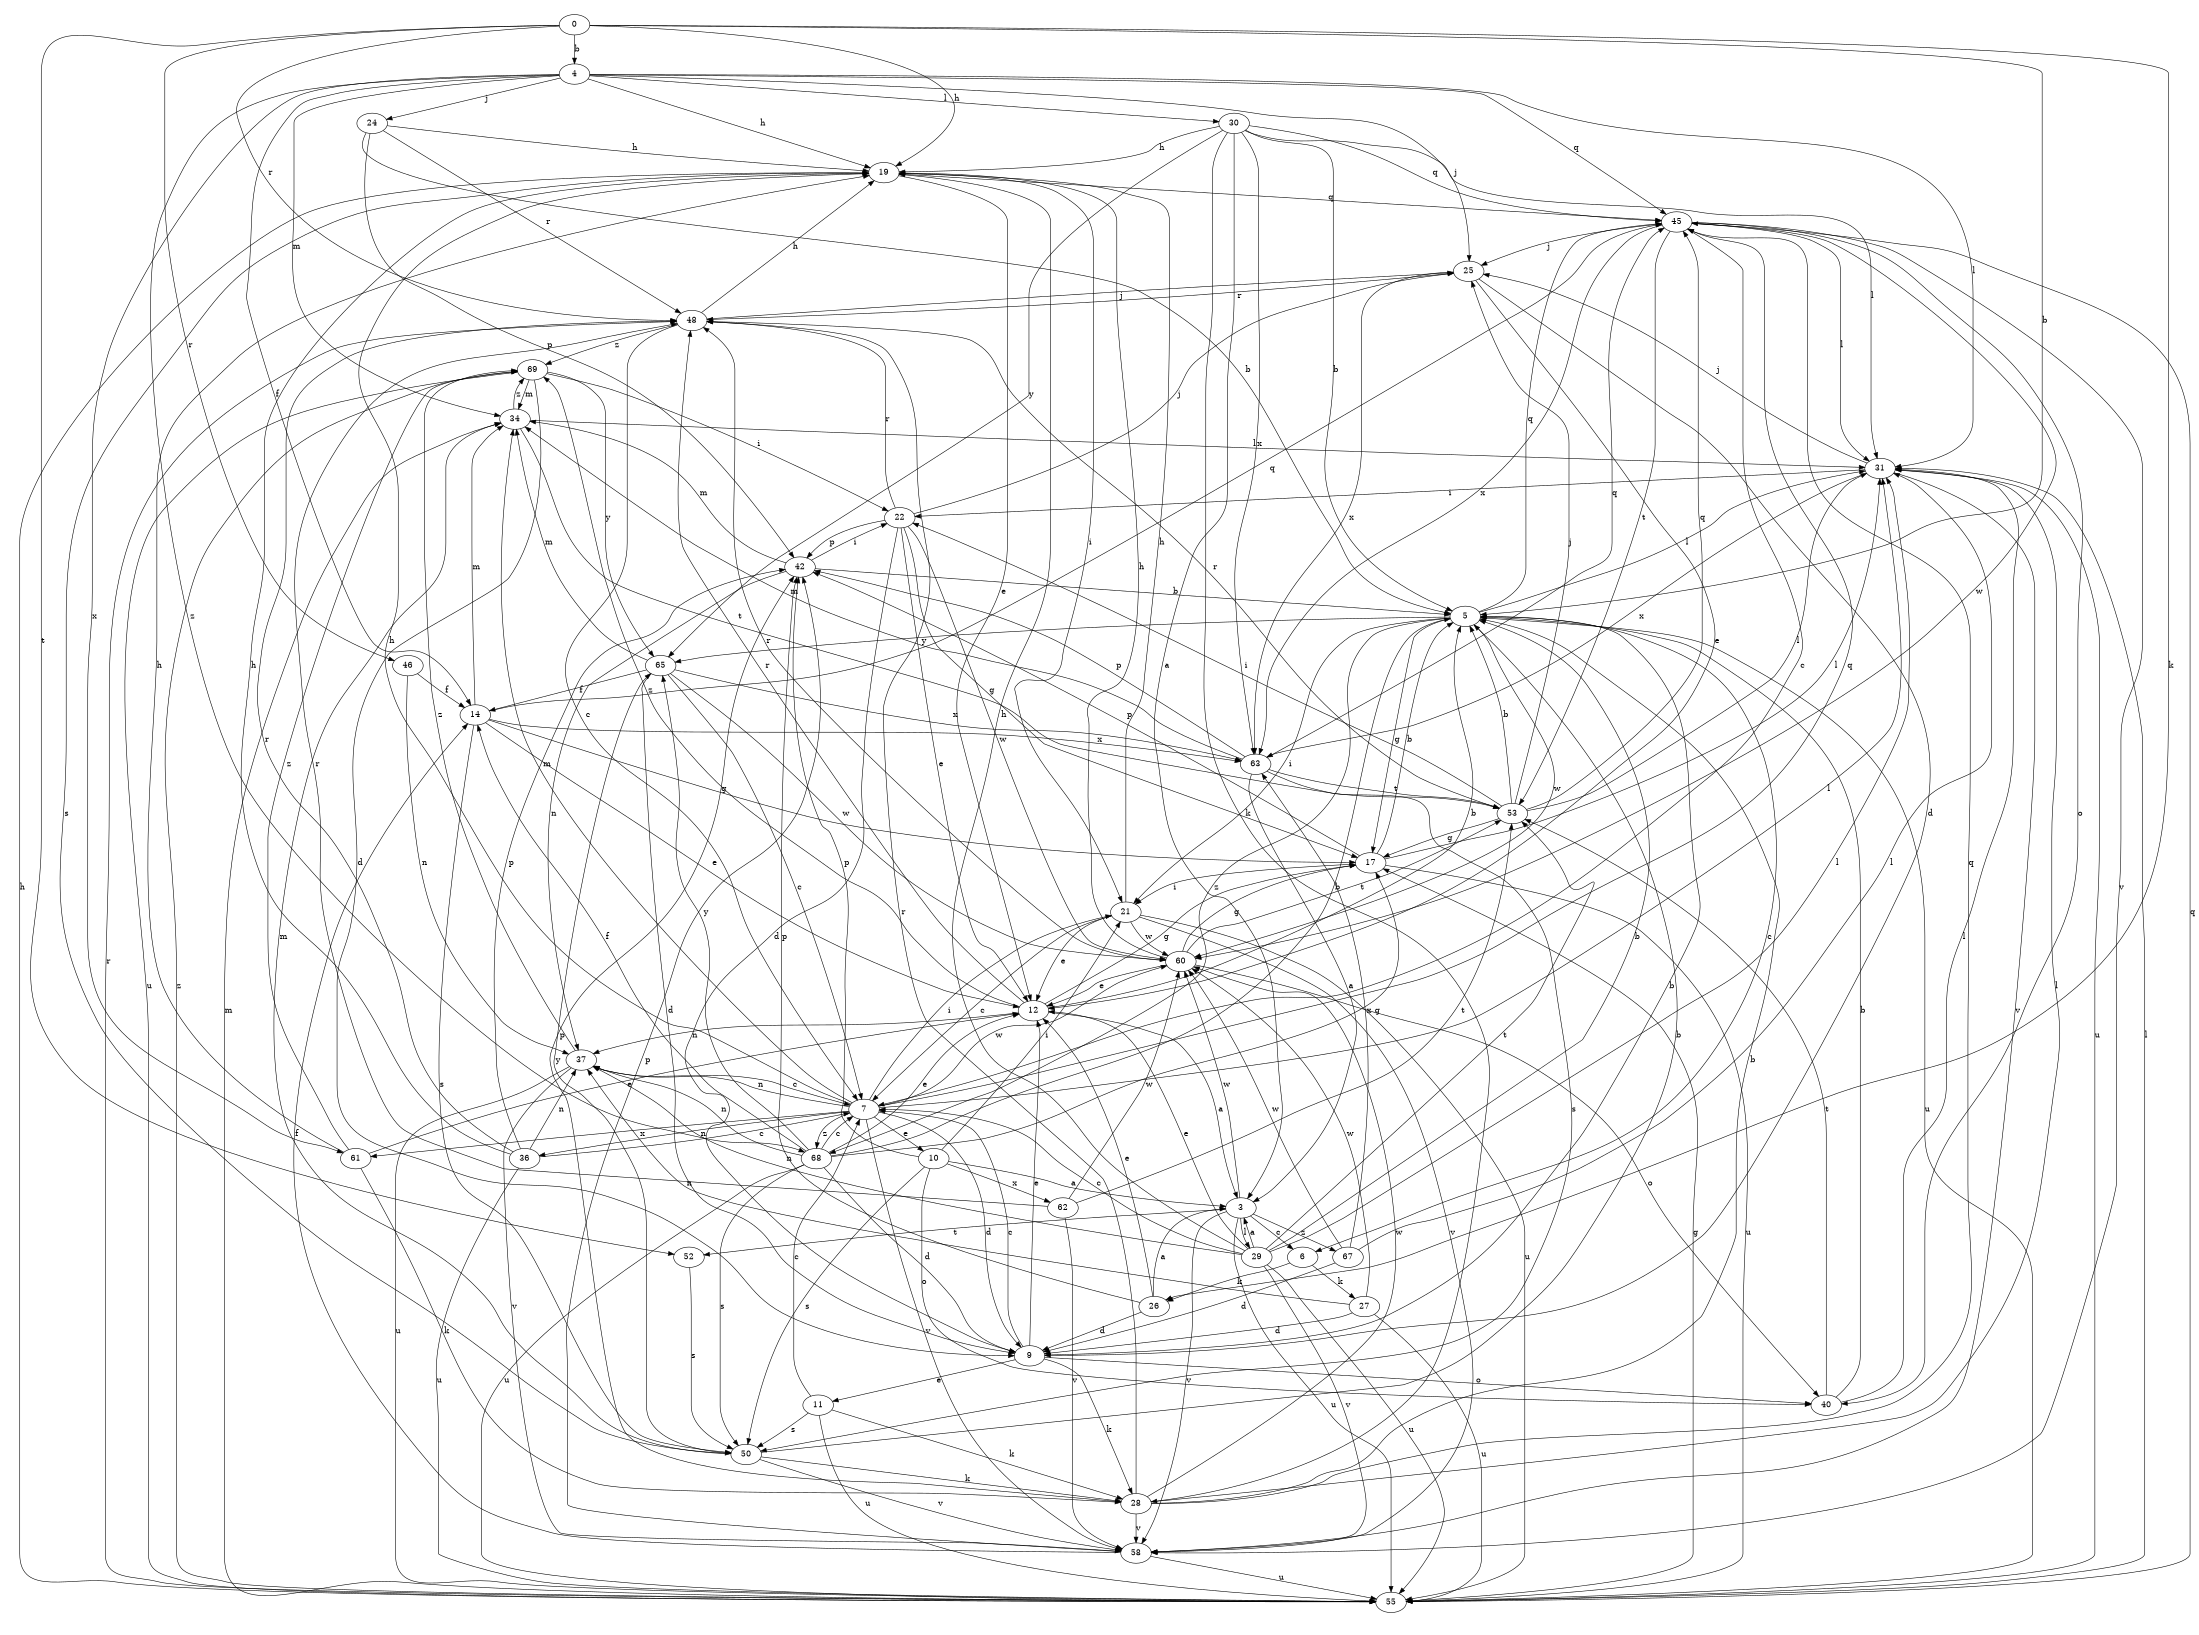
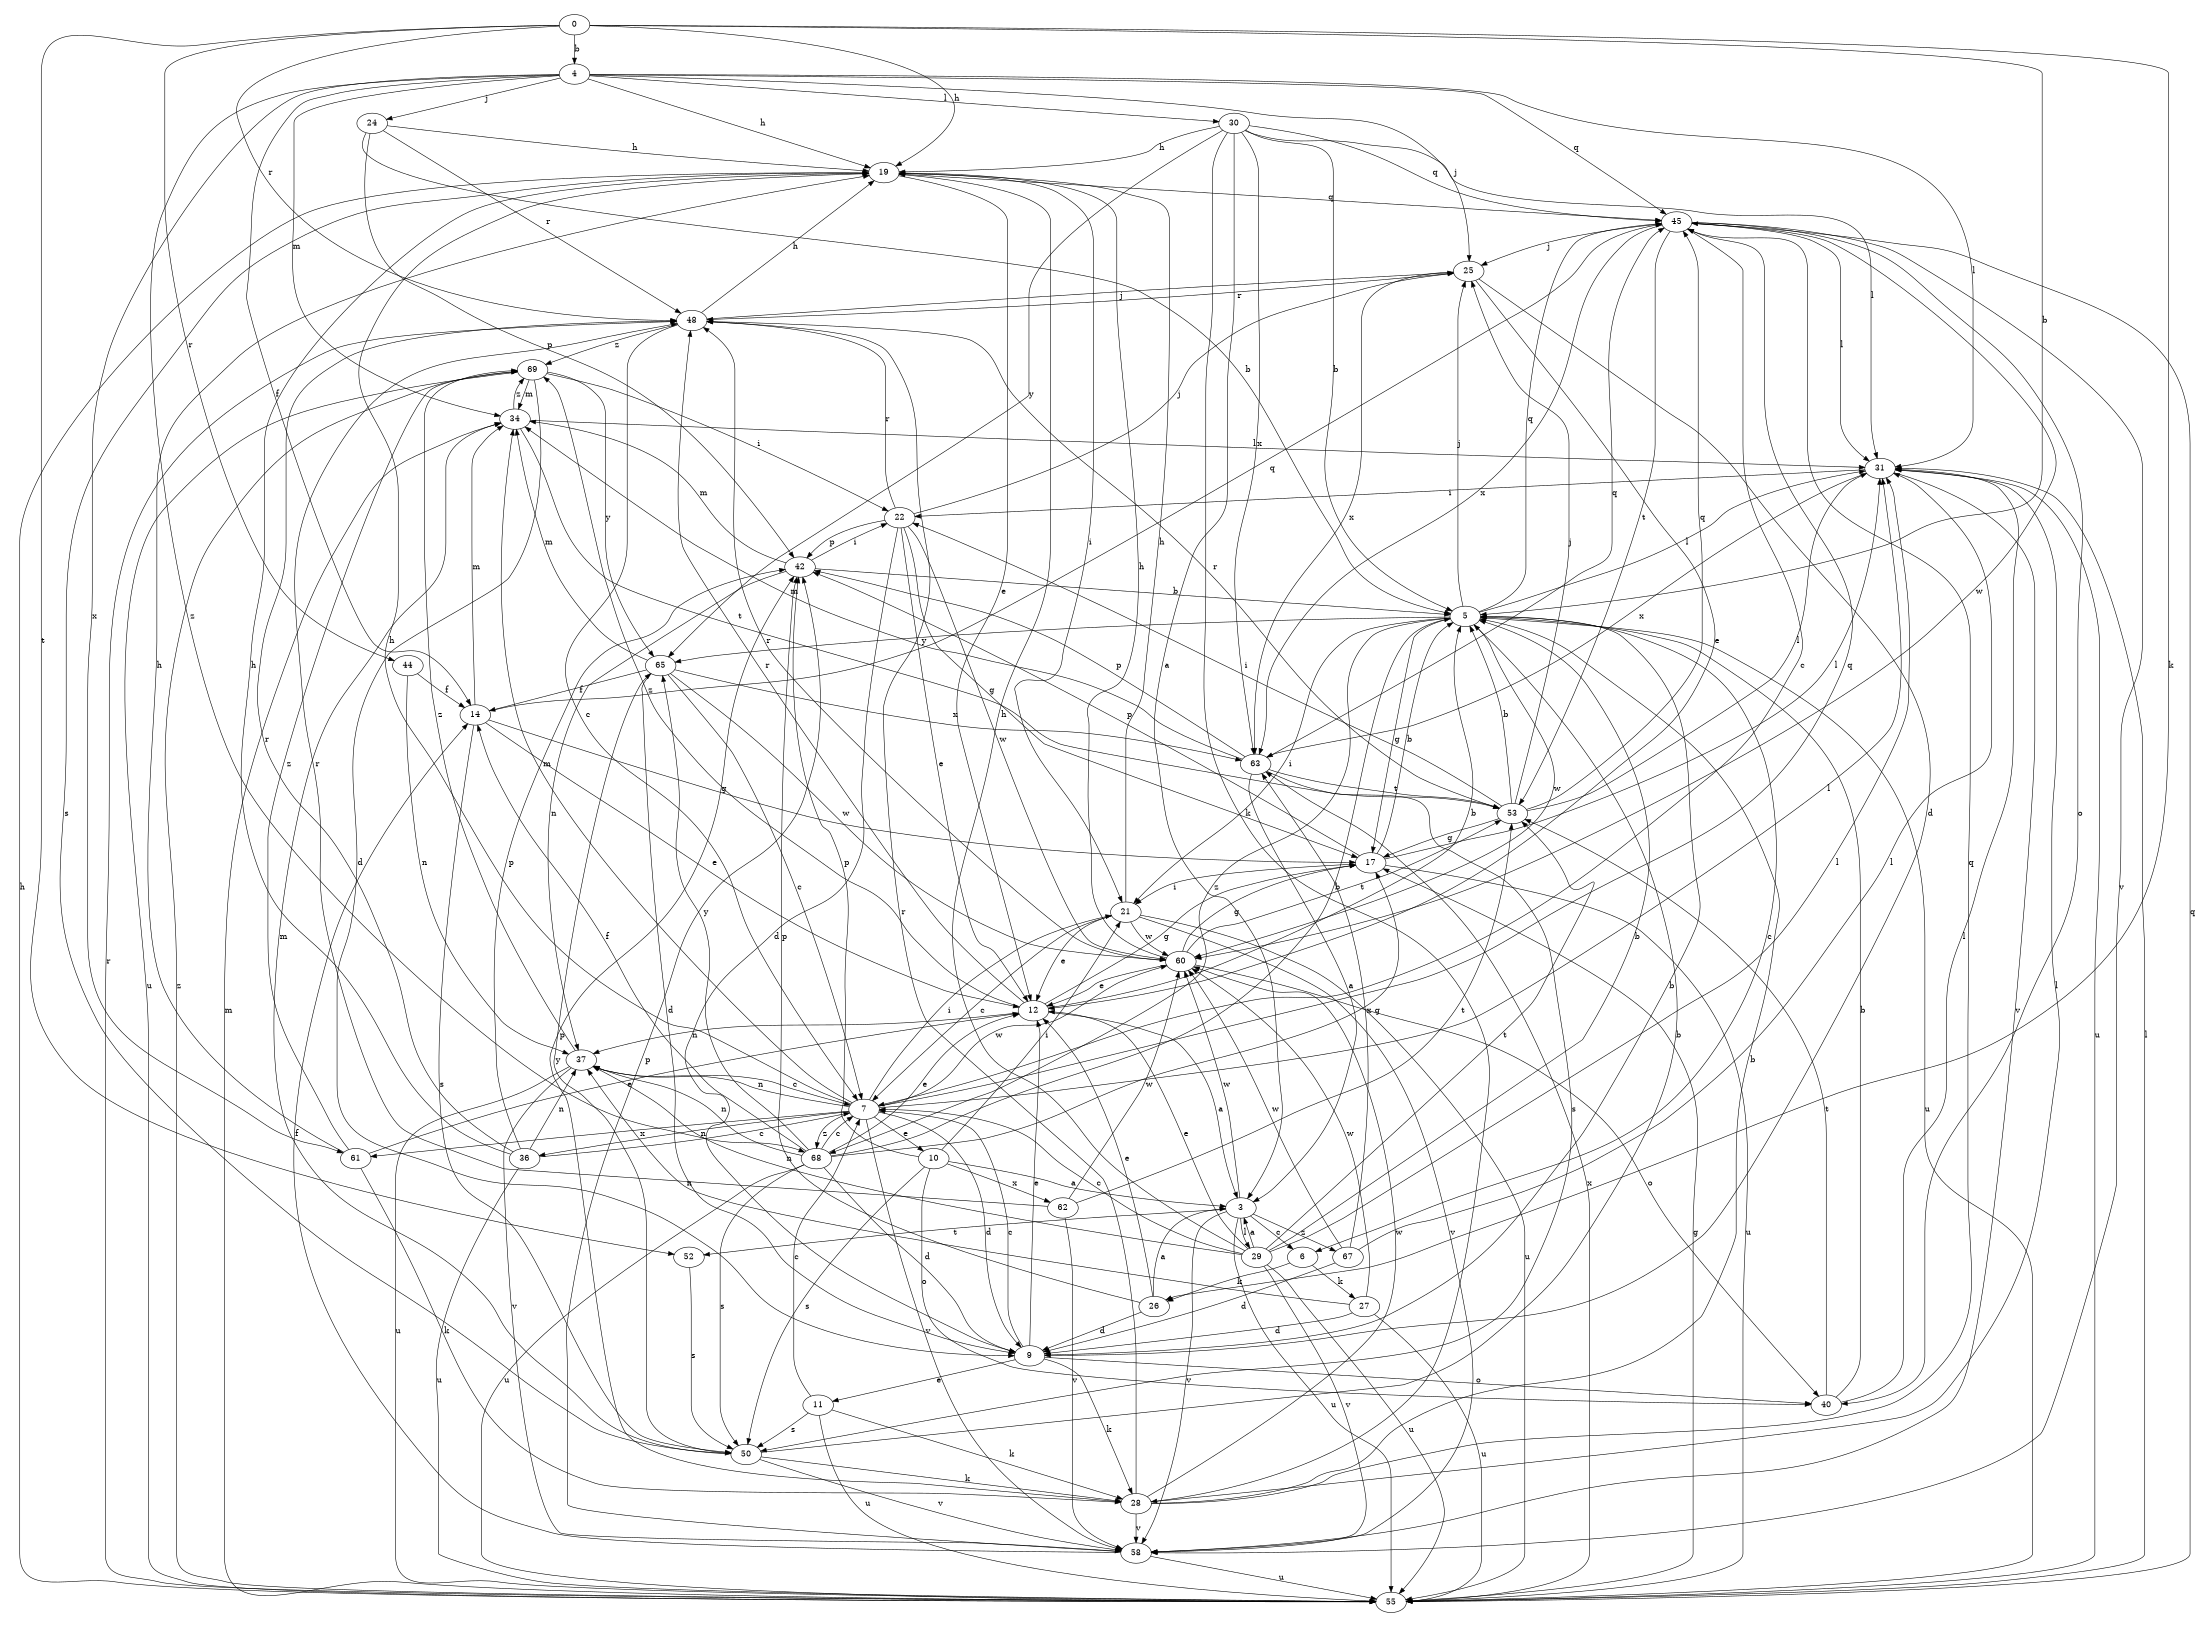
(1683, 357) -> (1458, 446)
(408, 666) -> (408, 666)
(825, 732) -> (1589, 1200)
